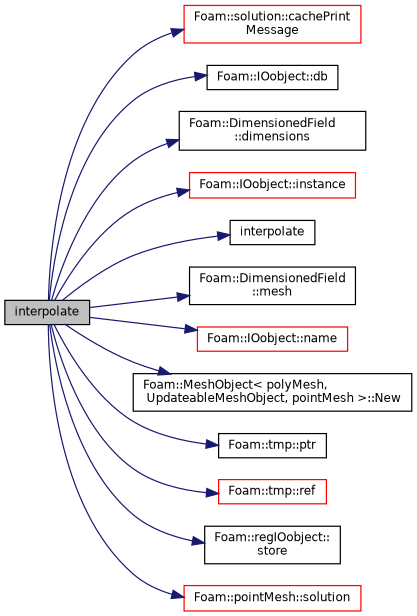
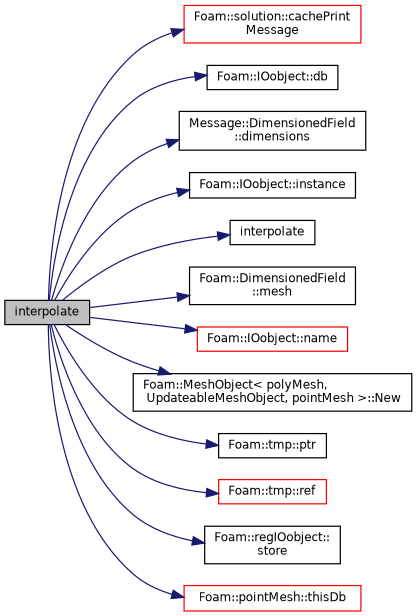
(273, 131) -> (273, 131)
(273, 185) -> (273, 185)
(273, 598) -> (273, 598)
